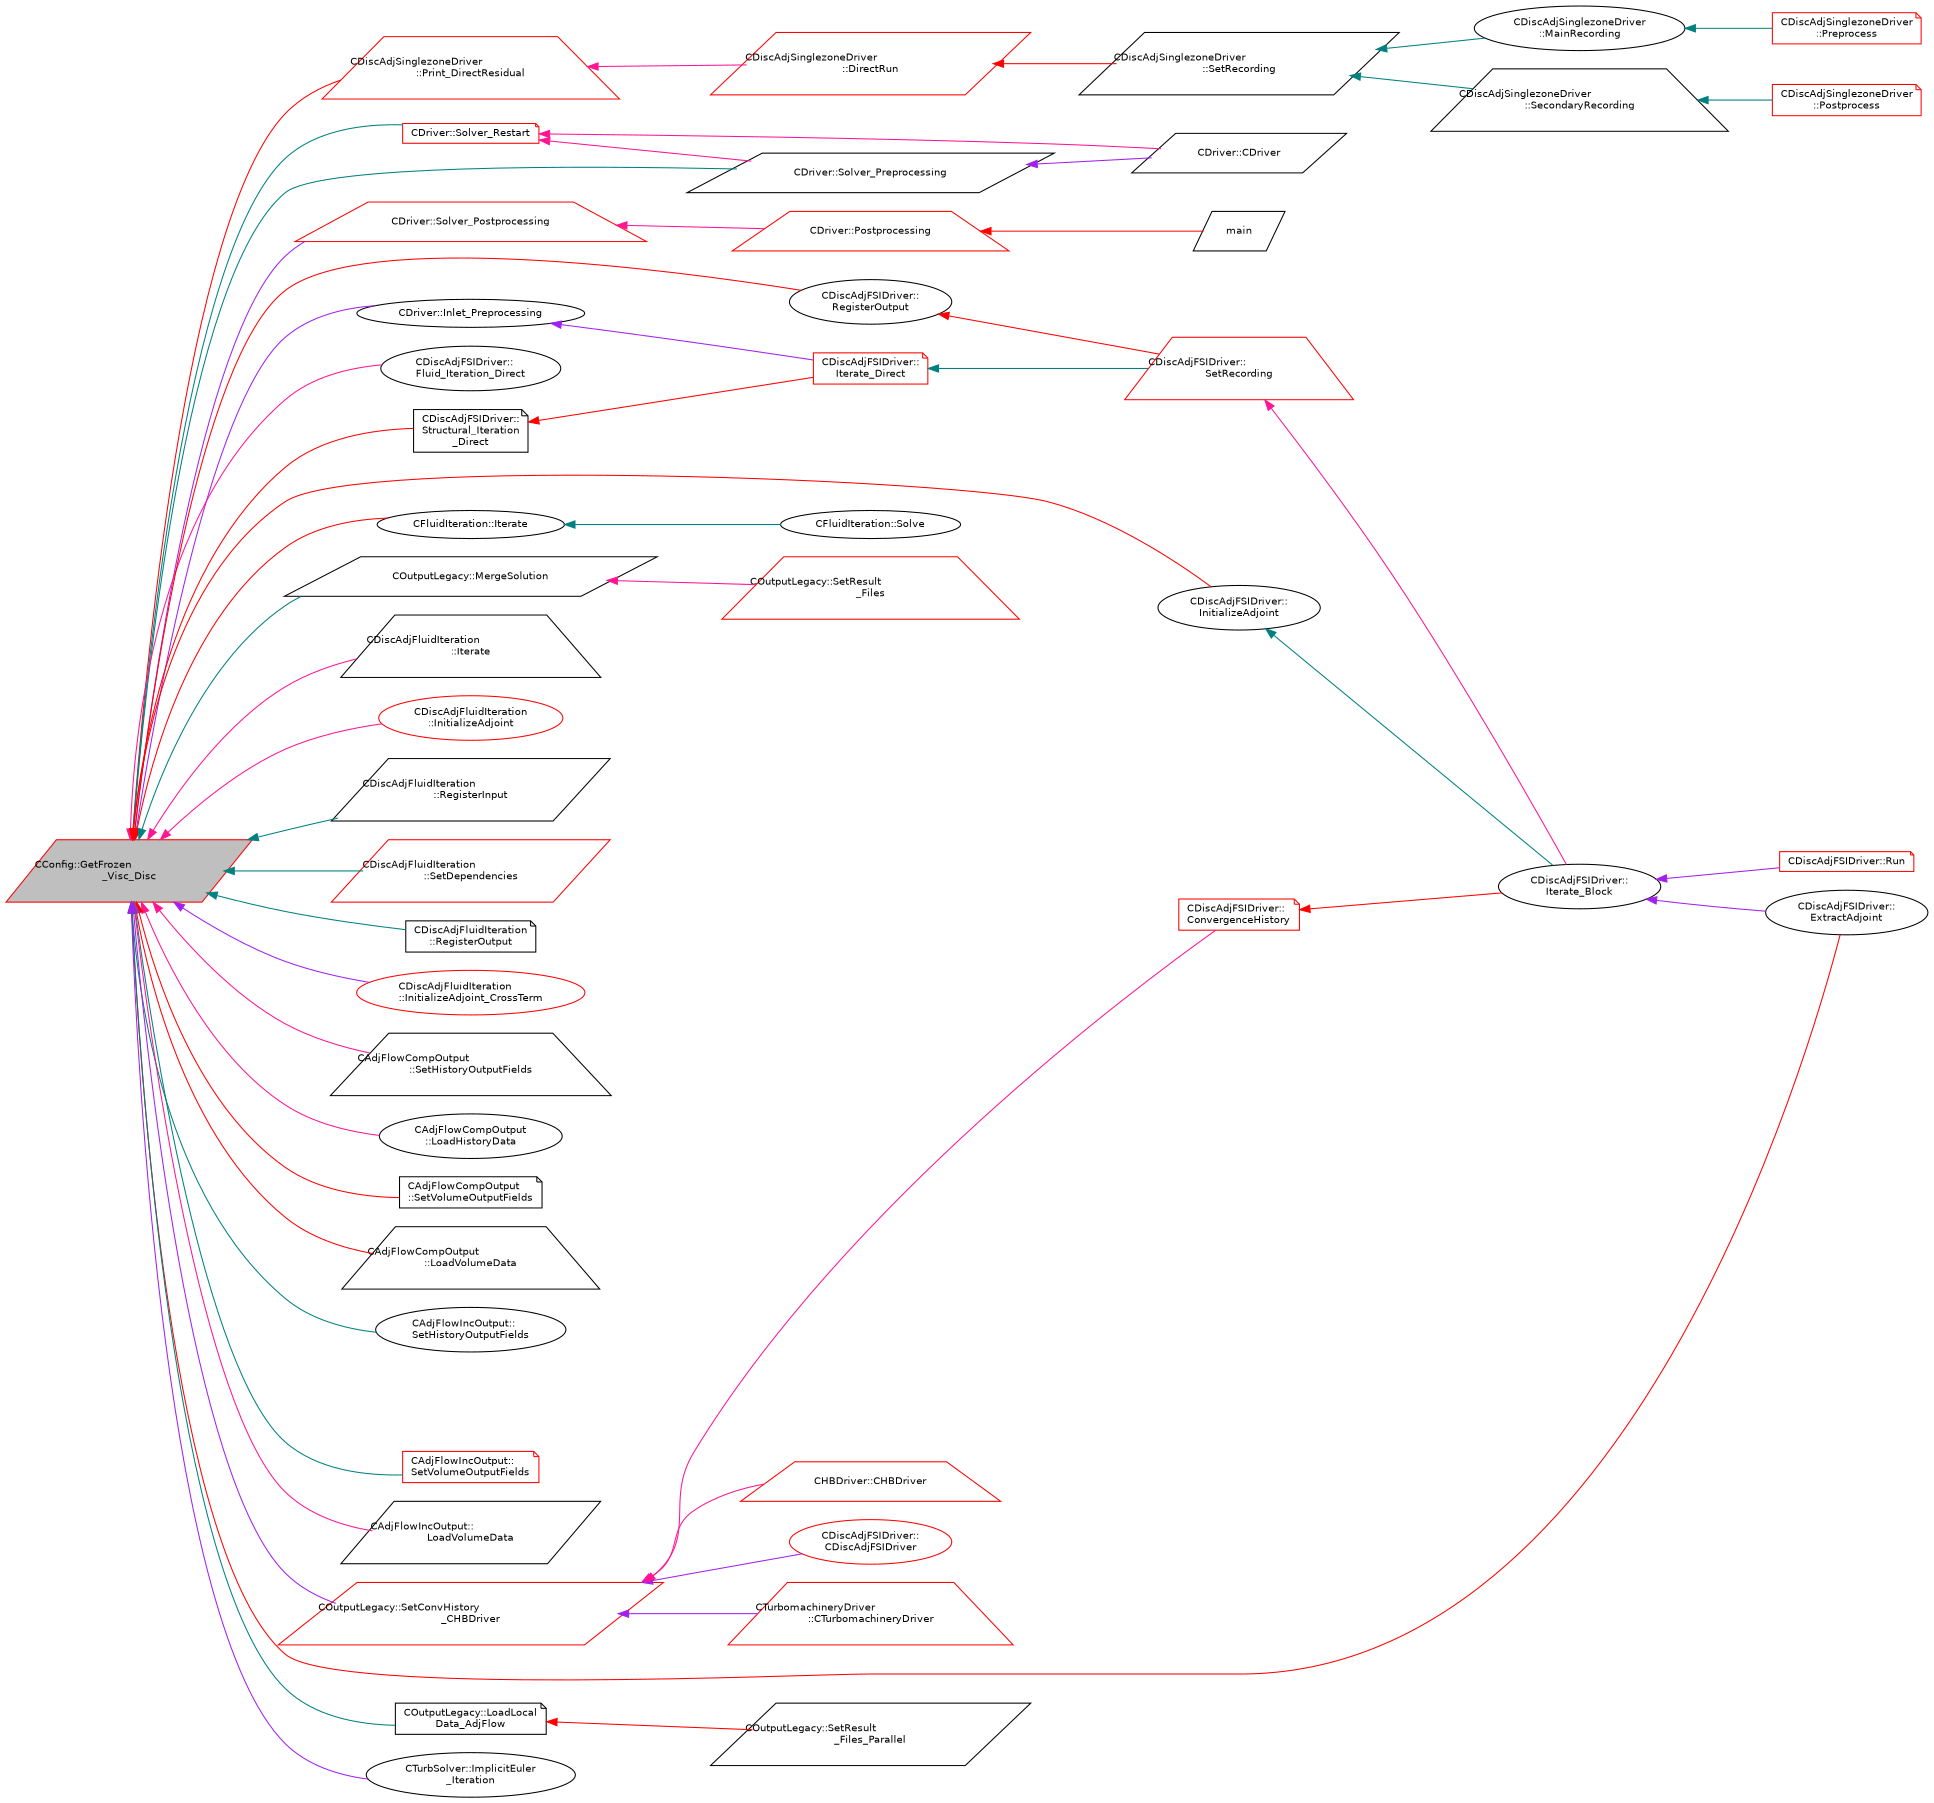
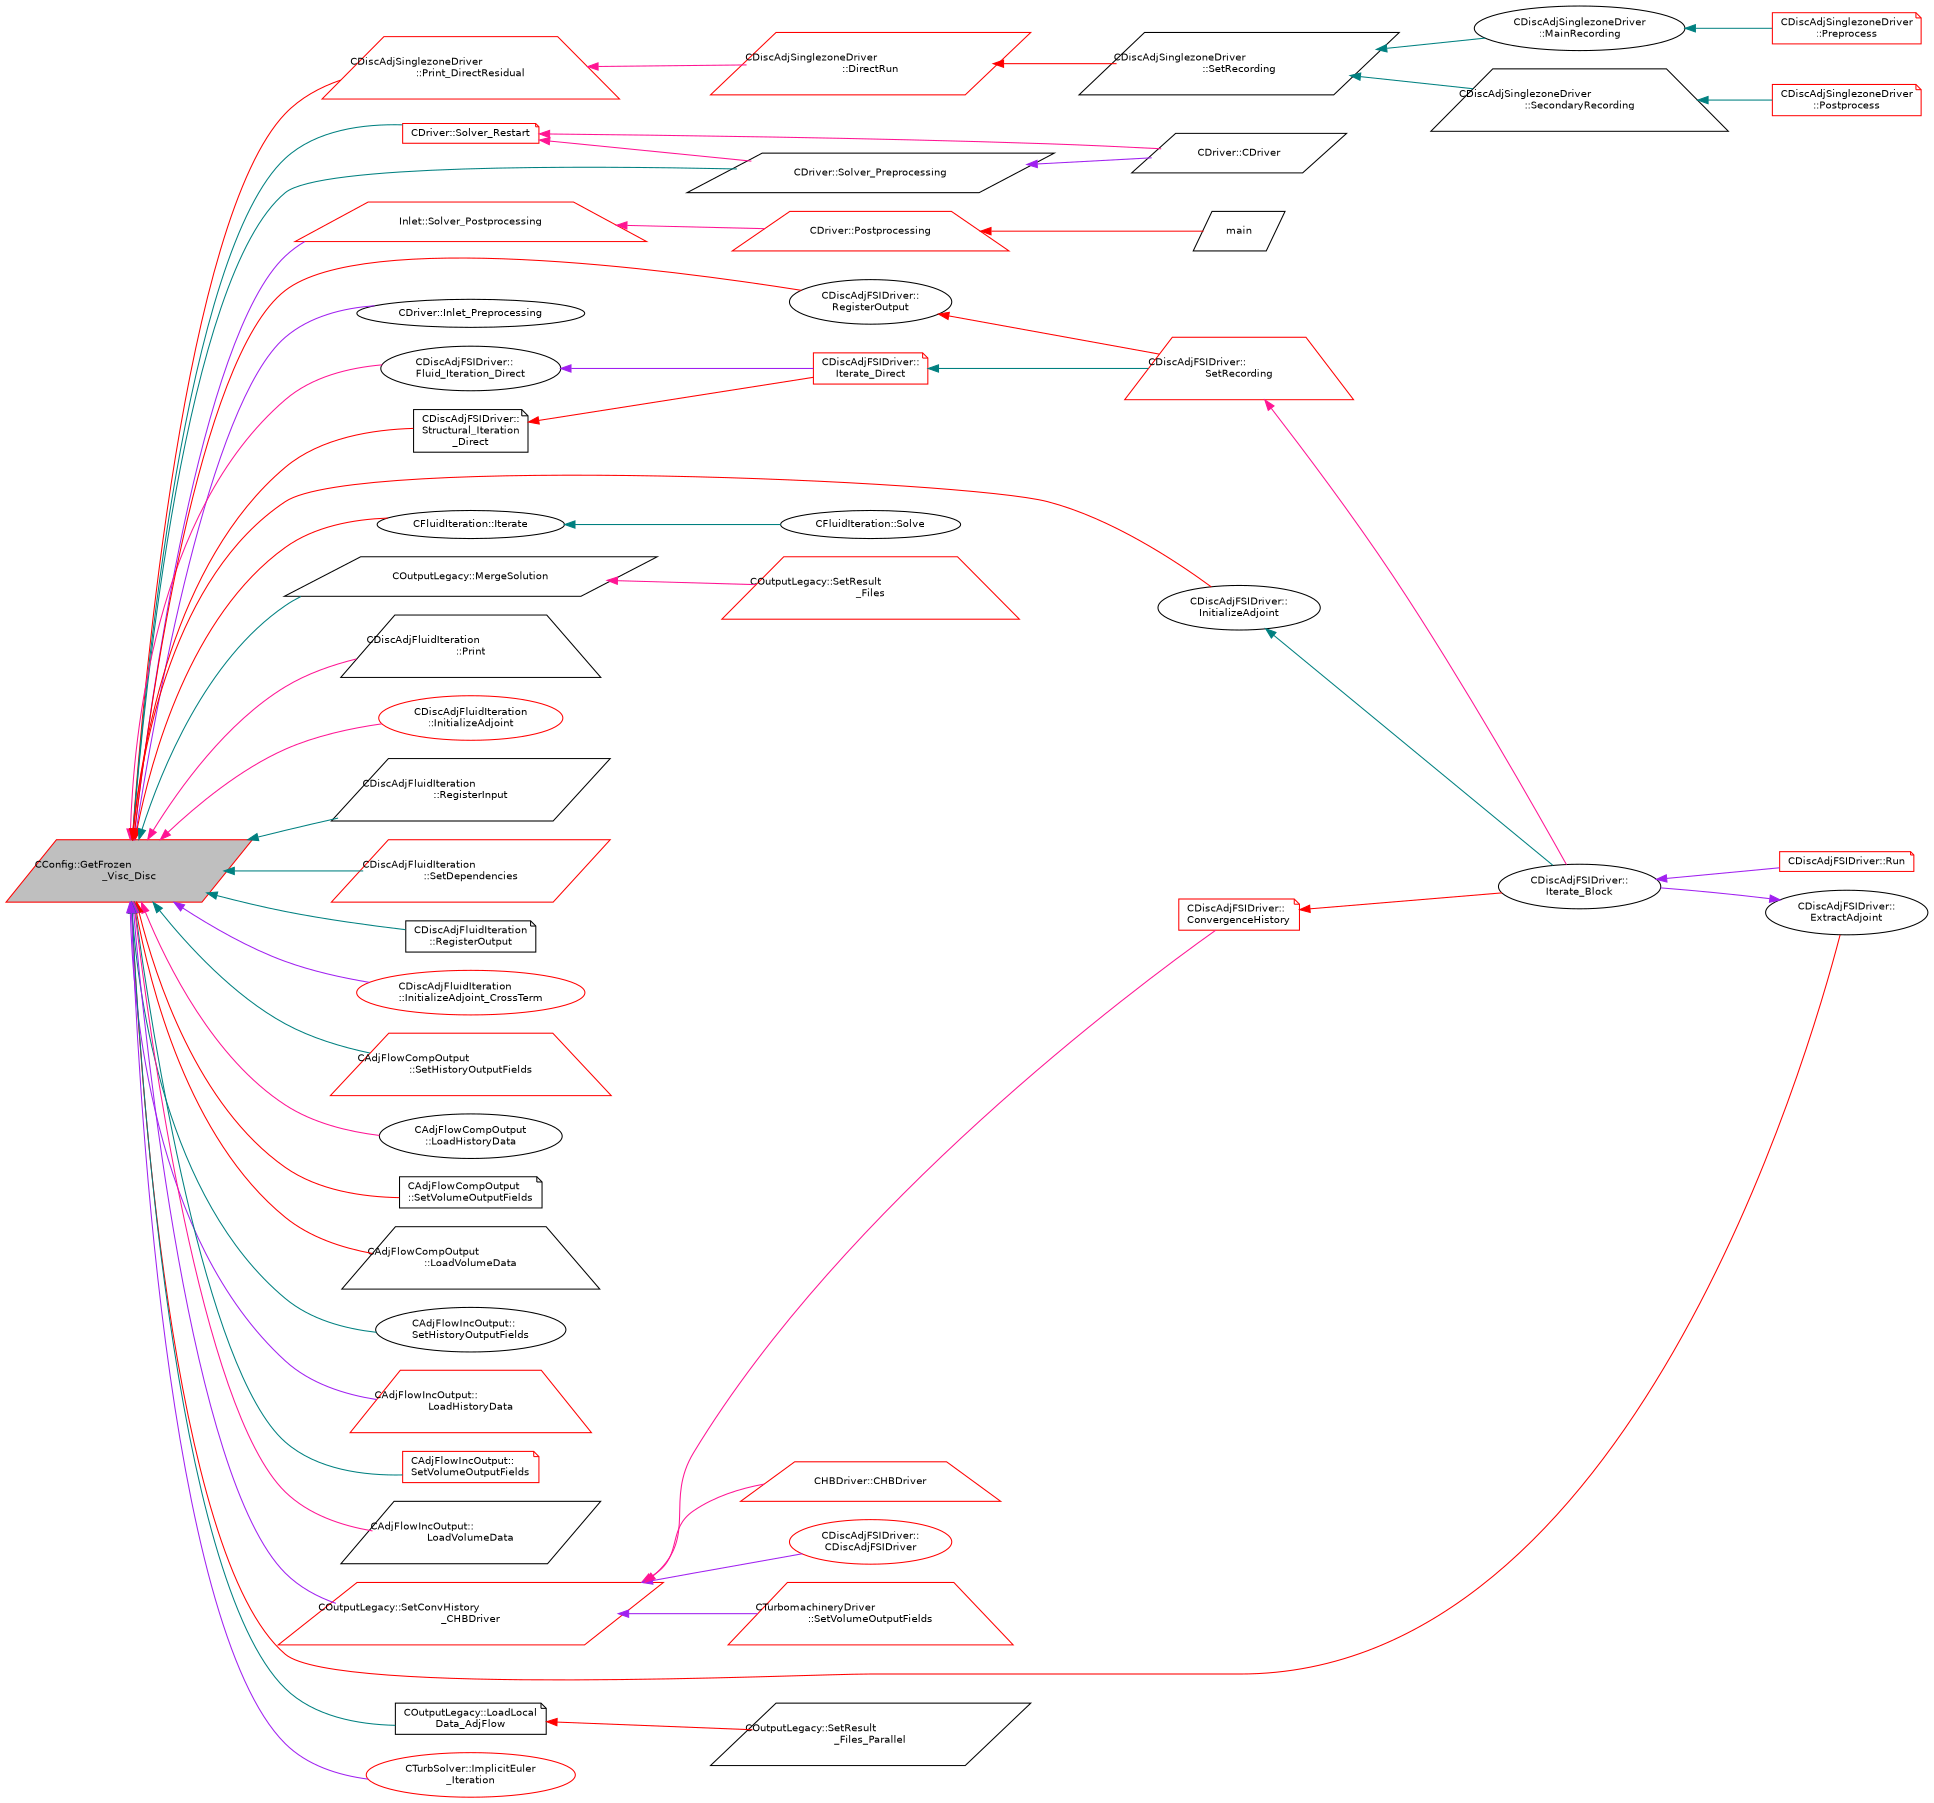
(471, 222) -> (471, 222)
(687, 342) -> (692, 368)
(471, 646) -> (471, 646)
(1711, 906) -> (1715, 893)
(252, 1002) -> (252, 1002)
(471, 1064) -> (471, 1064)
none -> (471, 1401)
(871, 1614) -> (871, 1614)
(471, 1775) -> (471, 1775)
